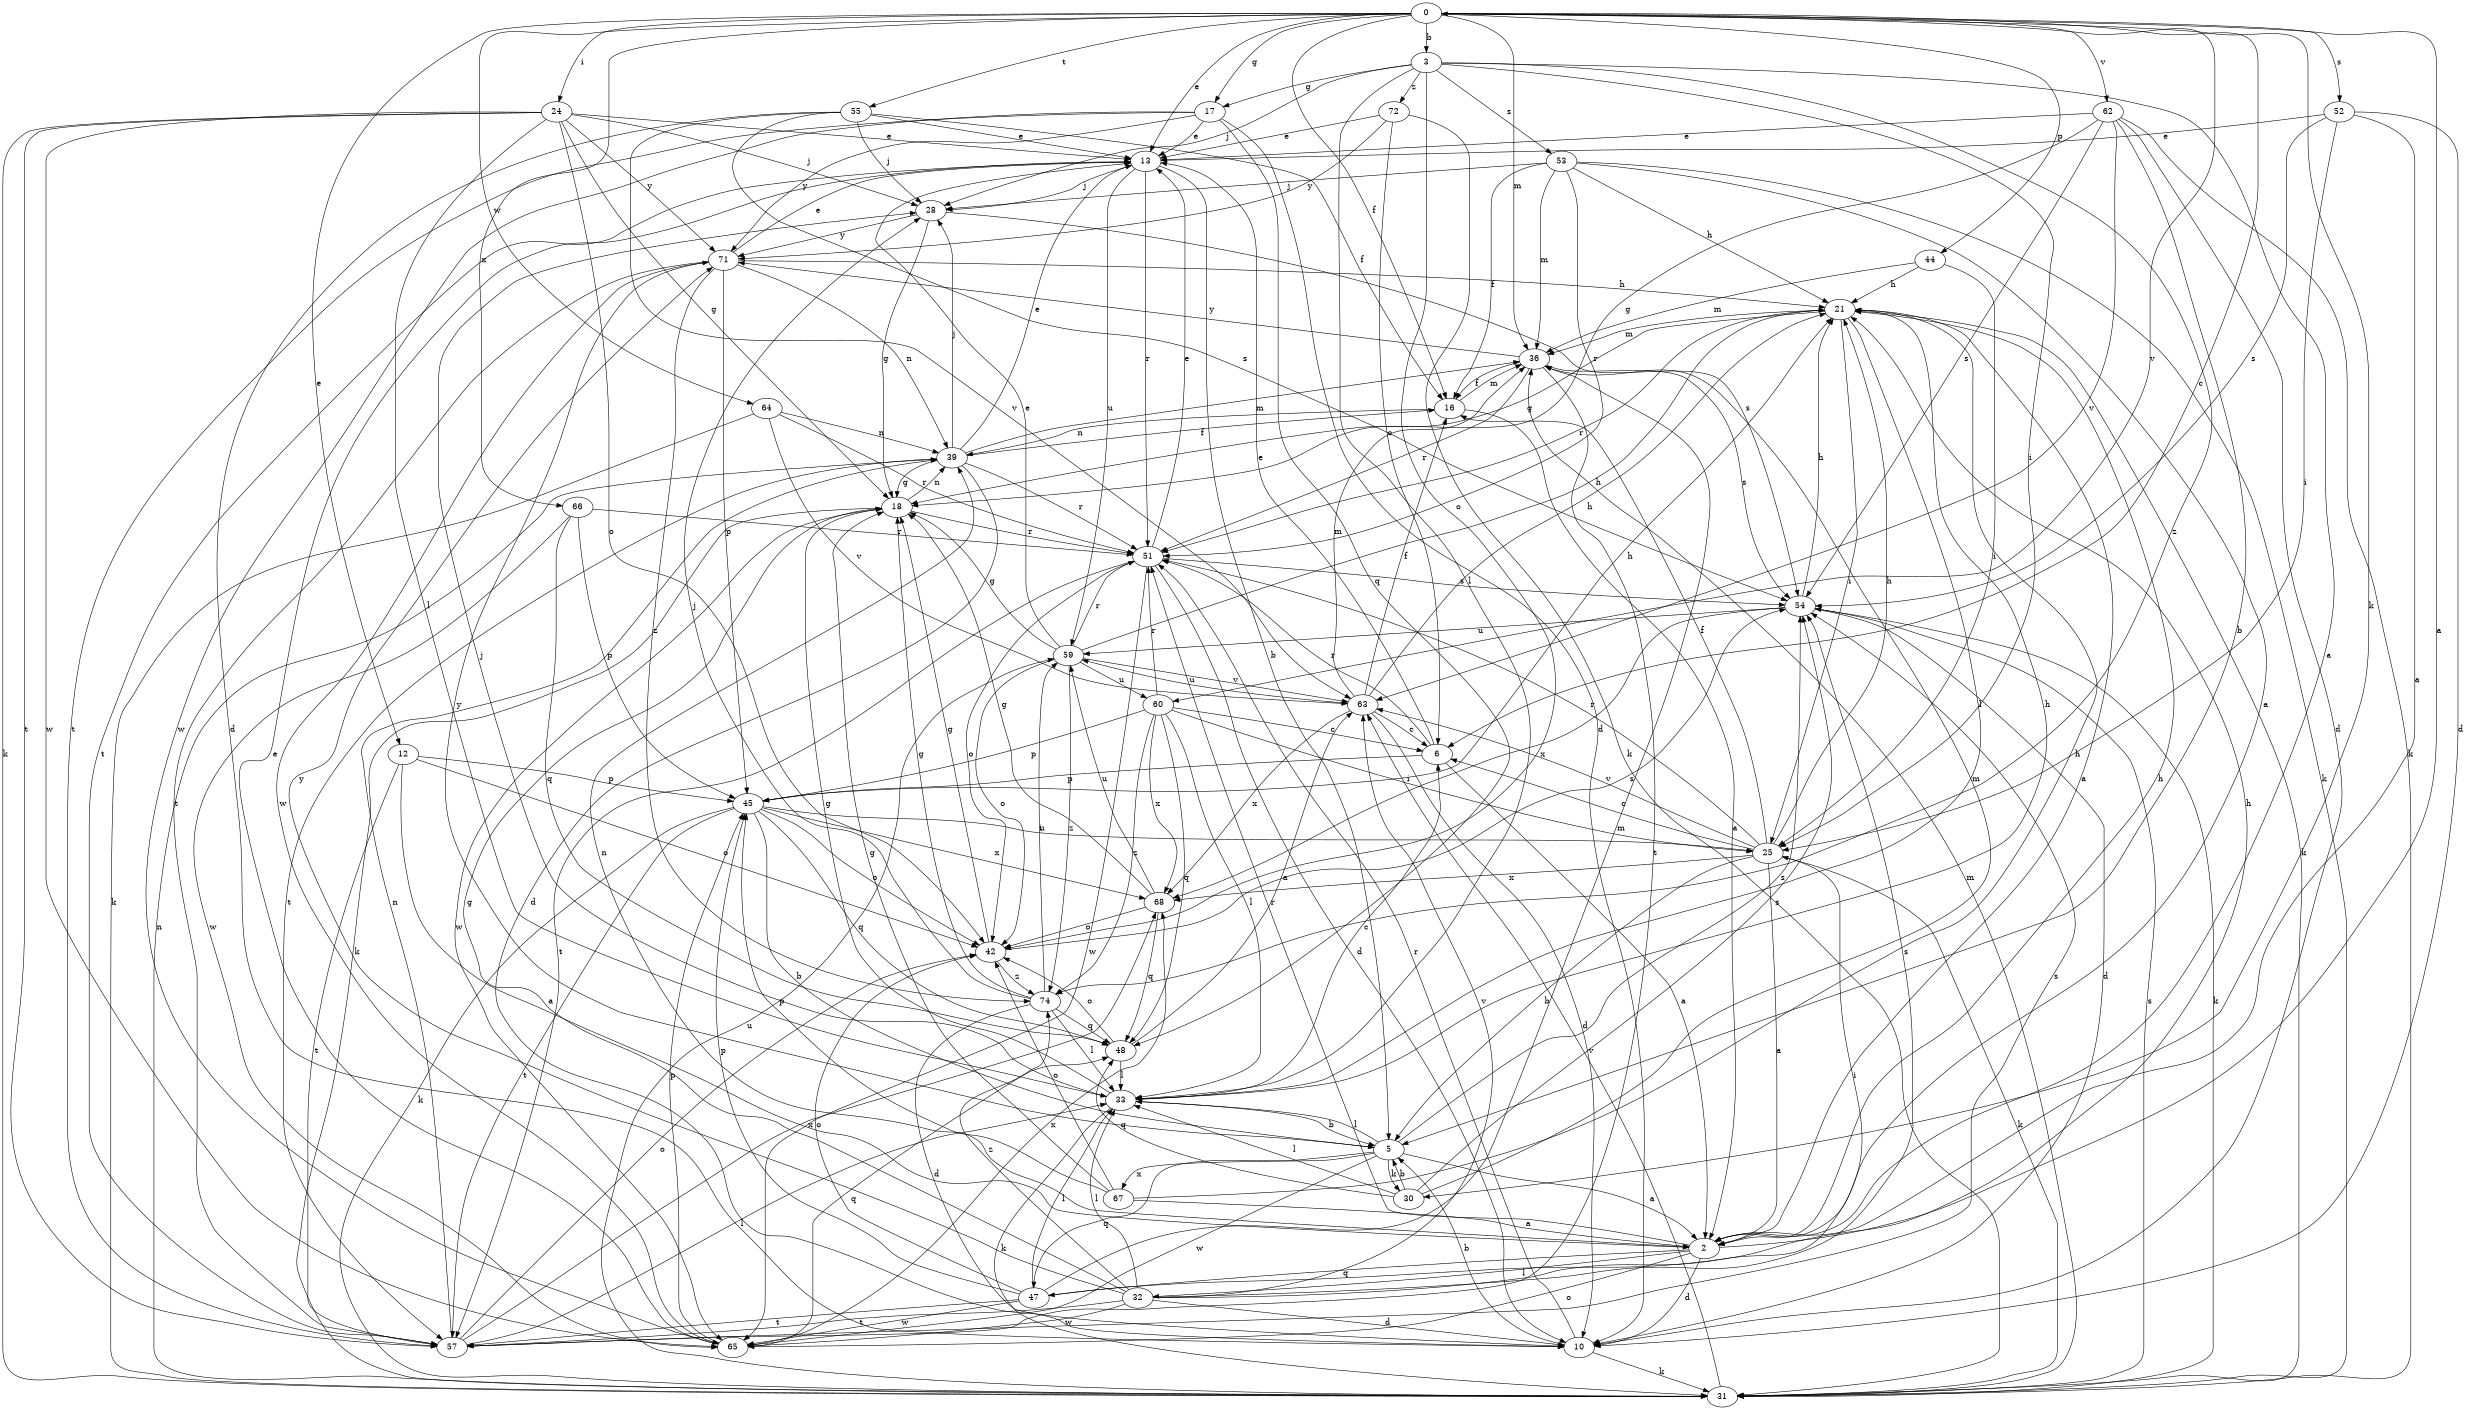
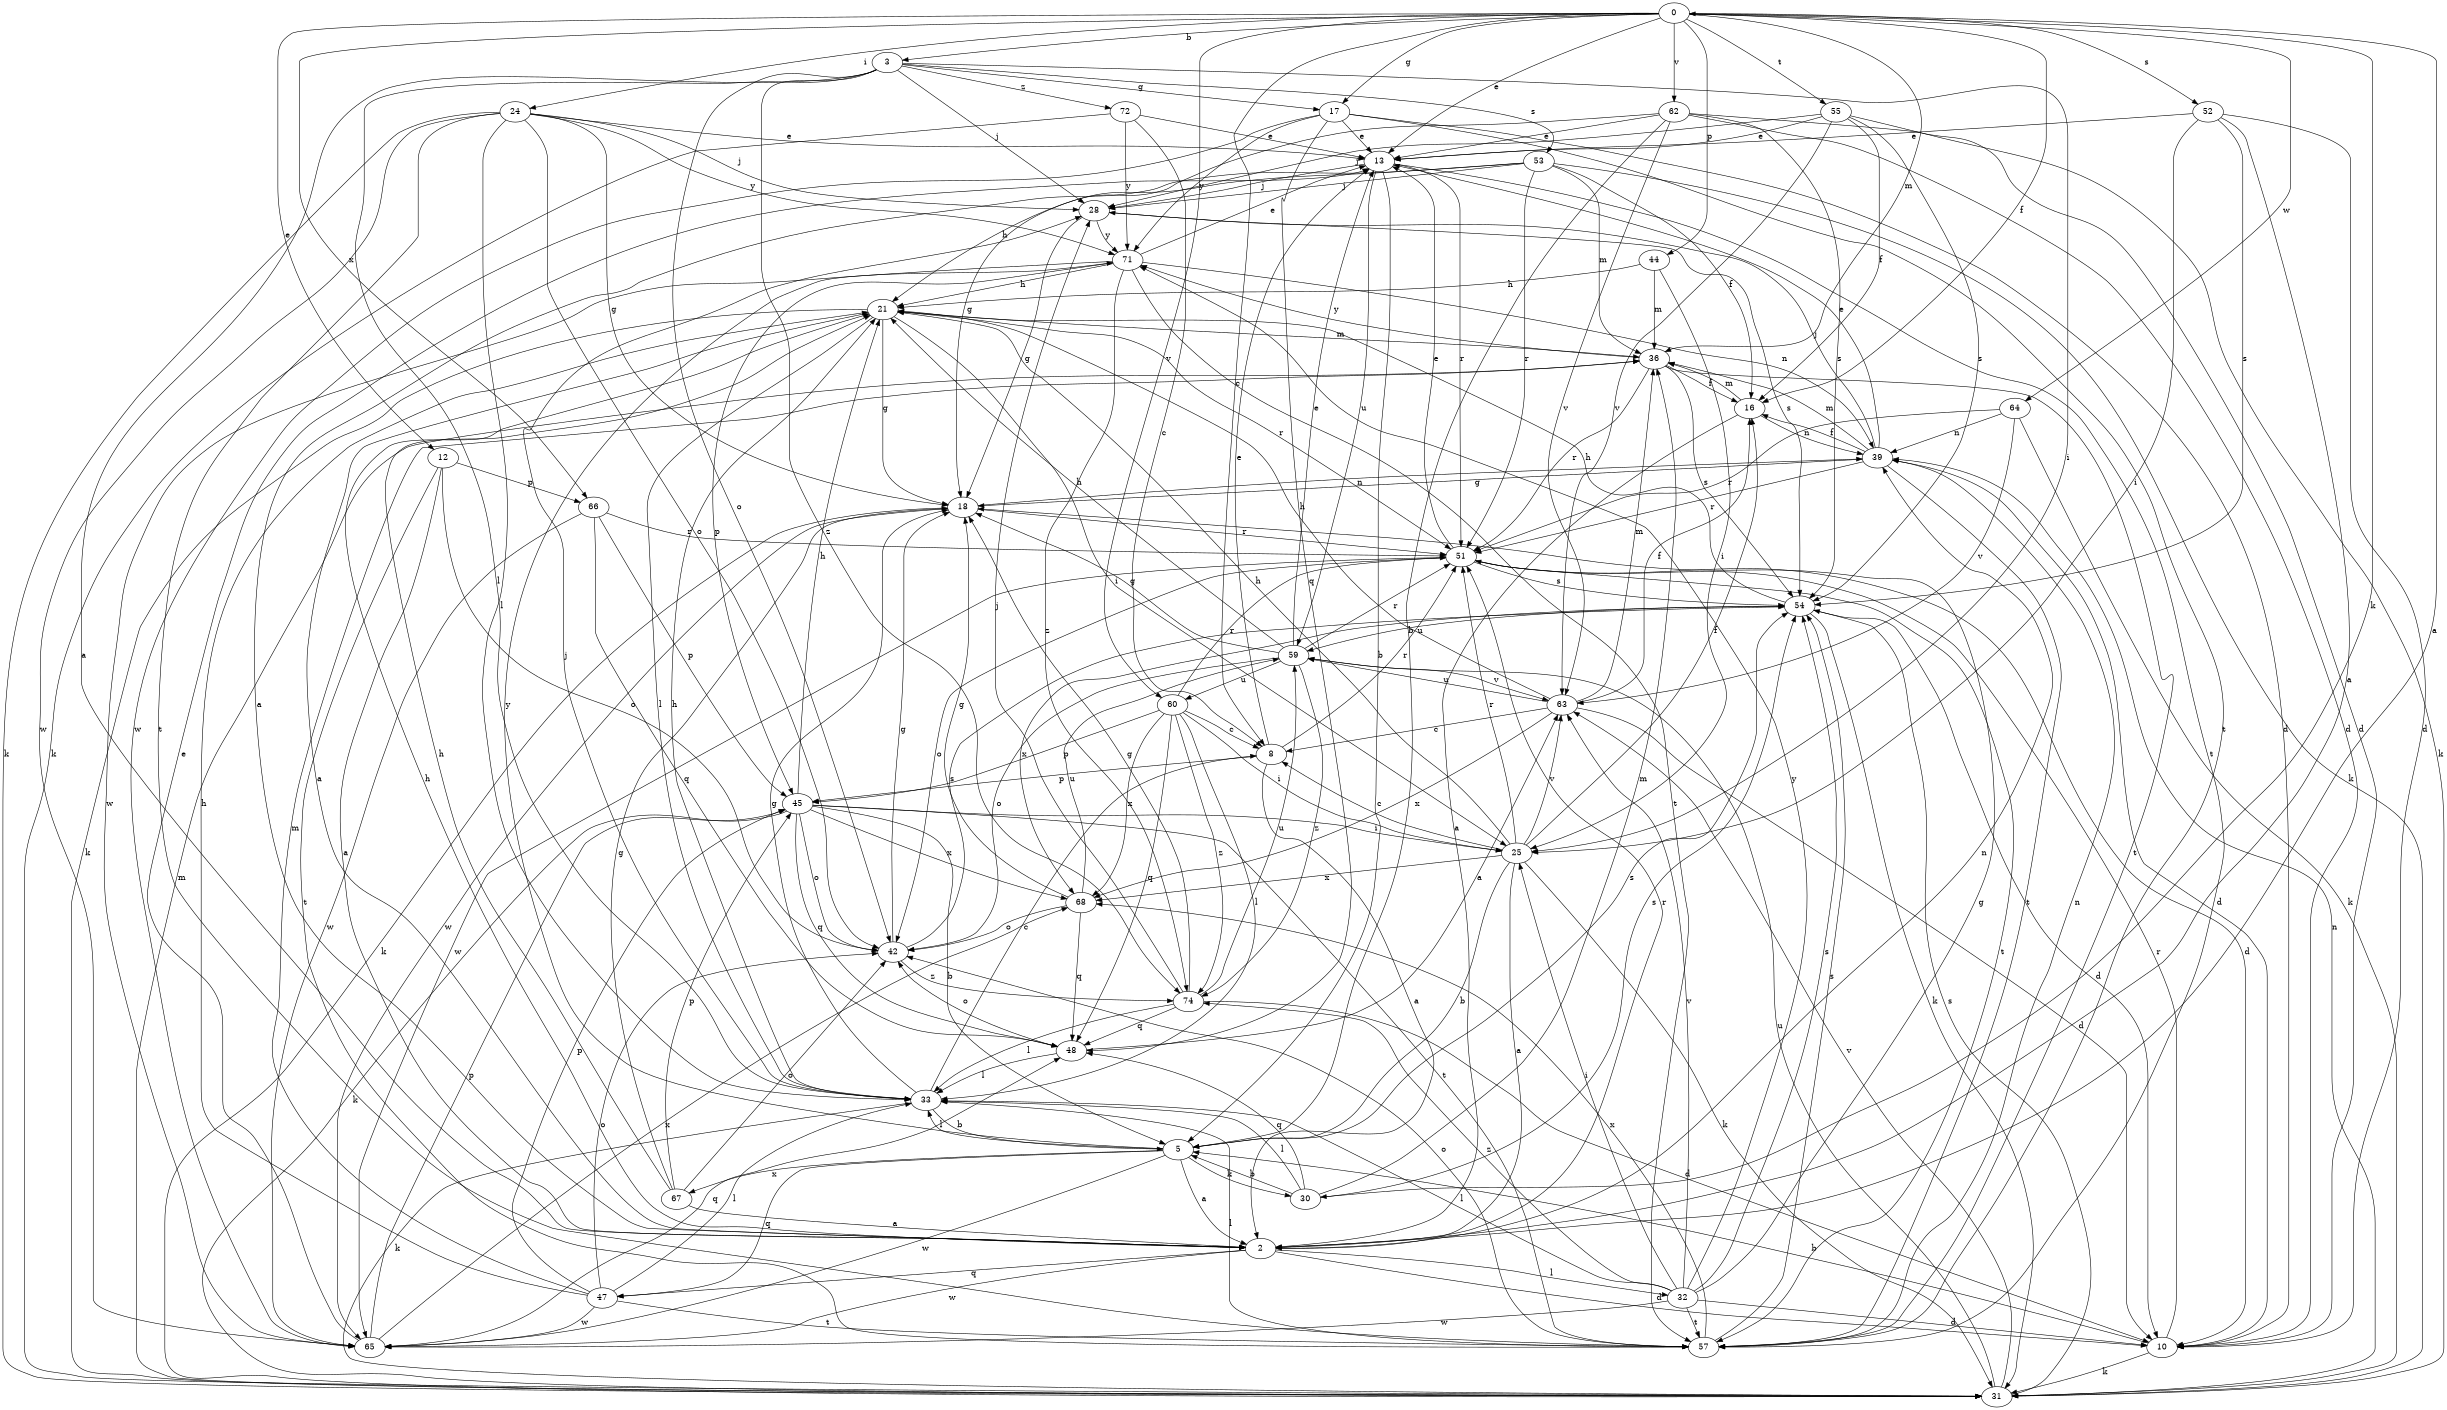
(1437, 754) -> (1271, 754)
(573, 776) -> (516, 482)
(1569, 1298) -> (952, 1298)
